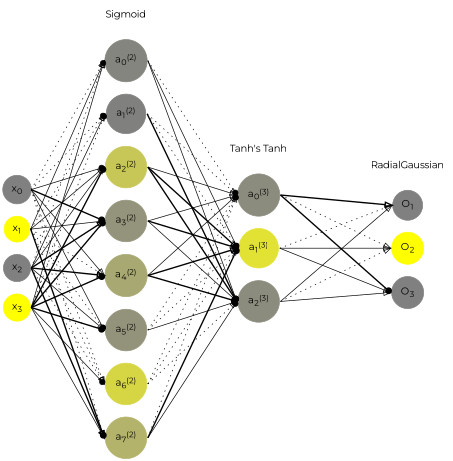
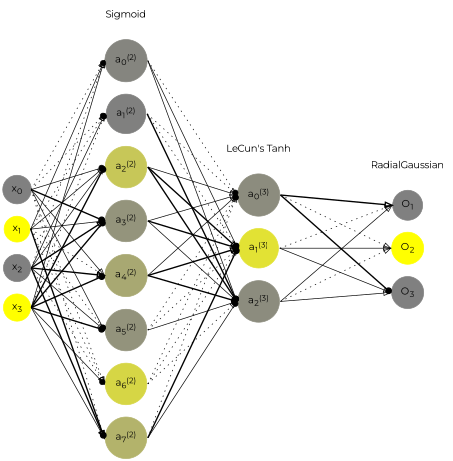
(259, 149) -> (259, 149)
